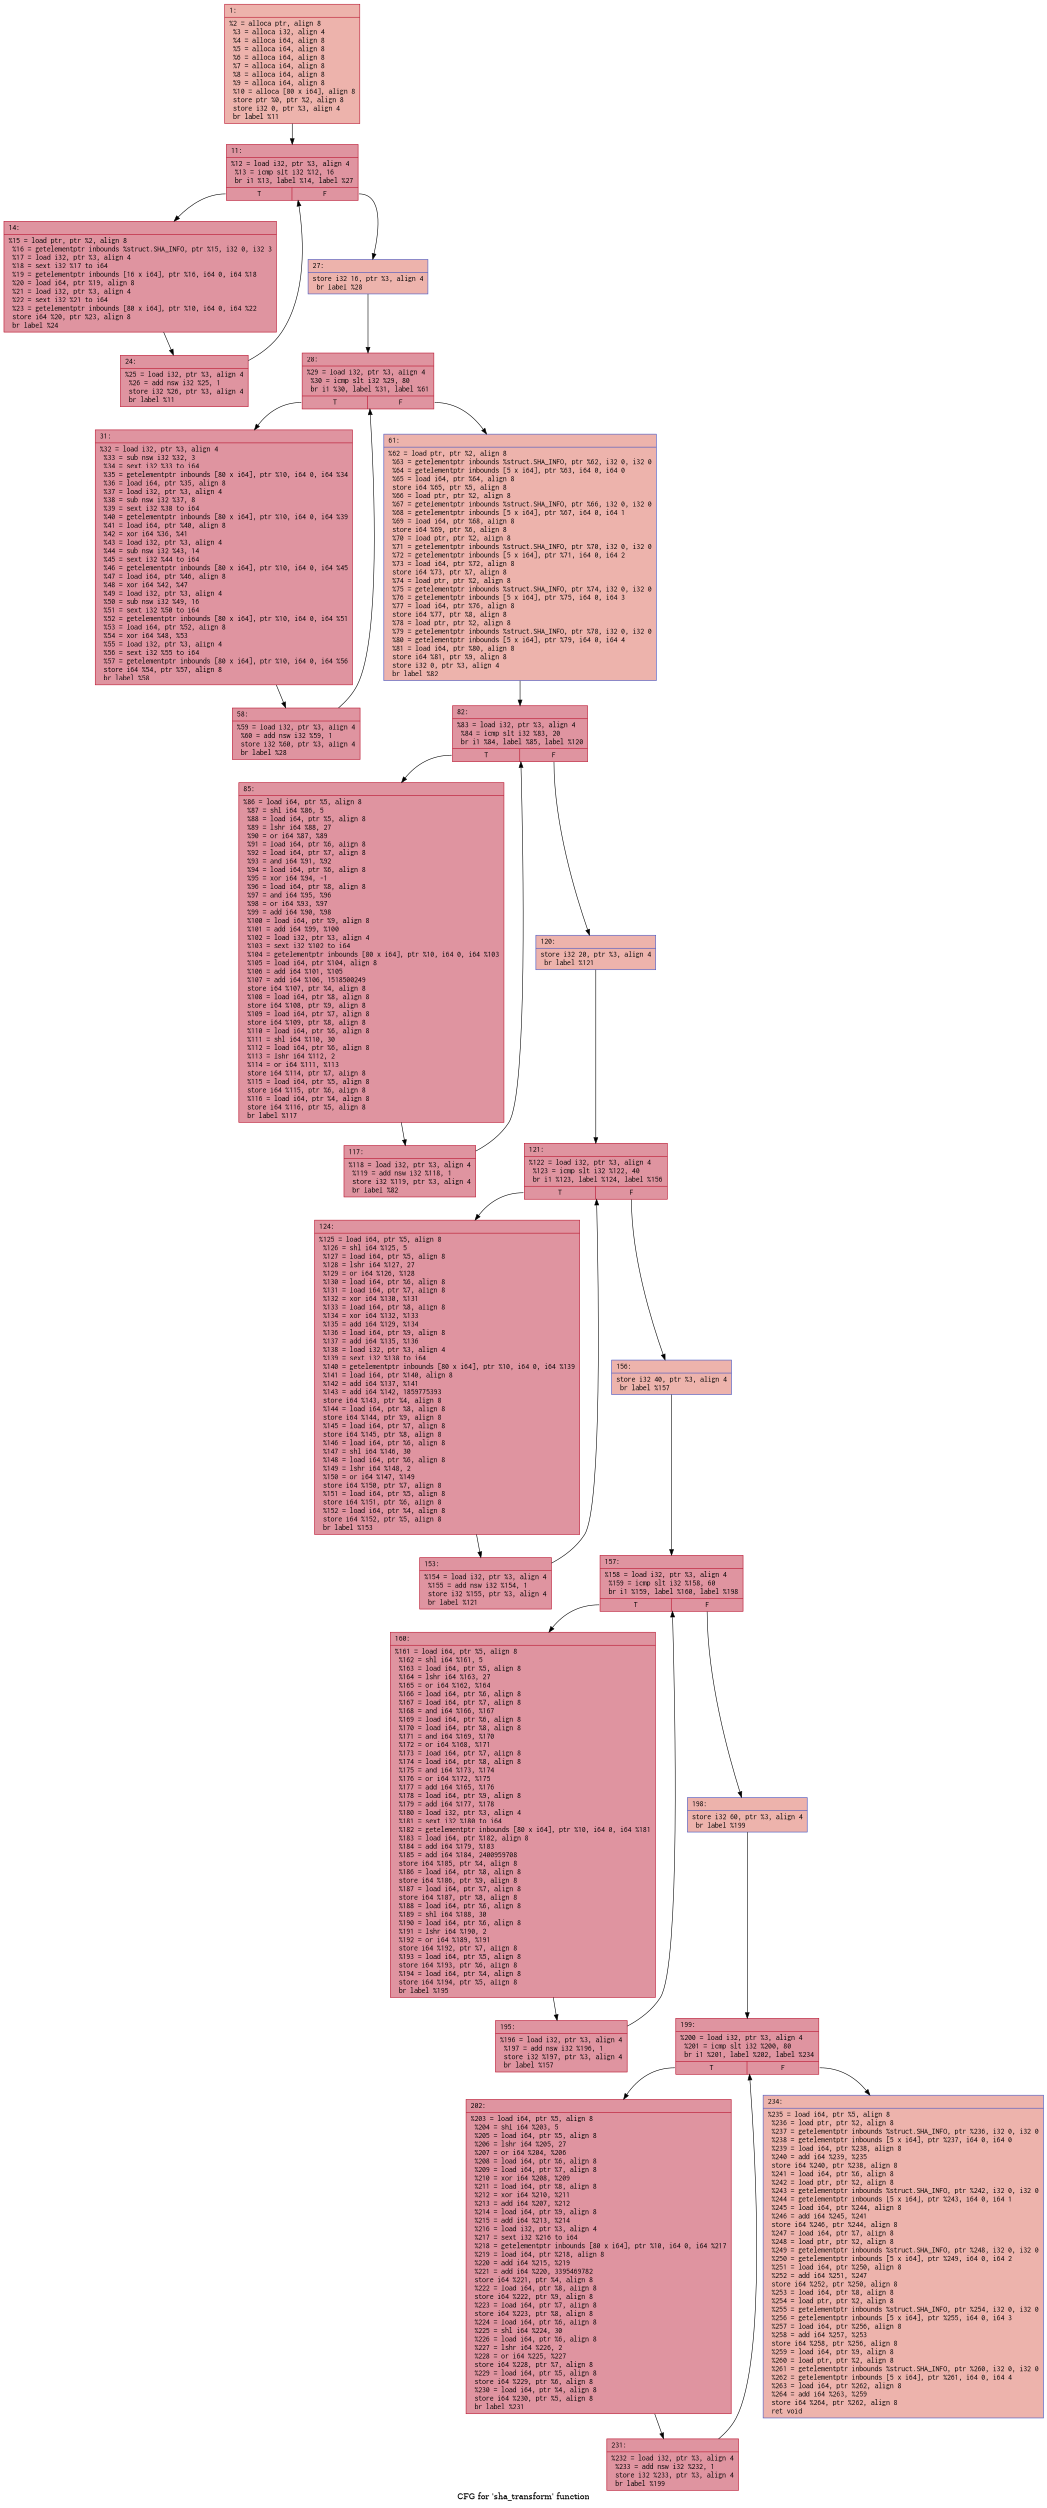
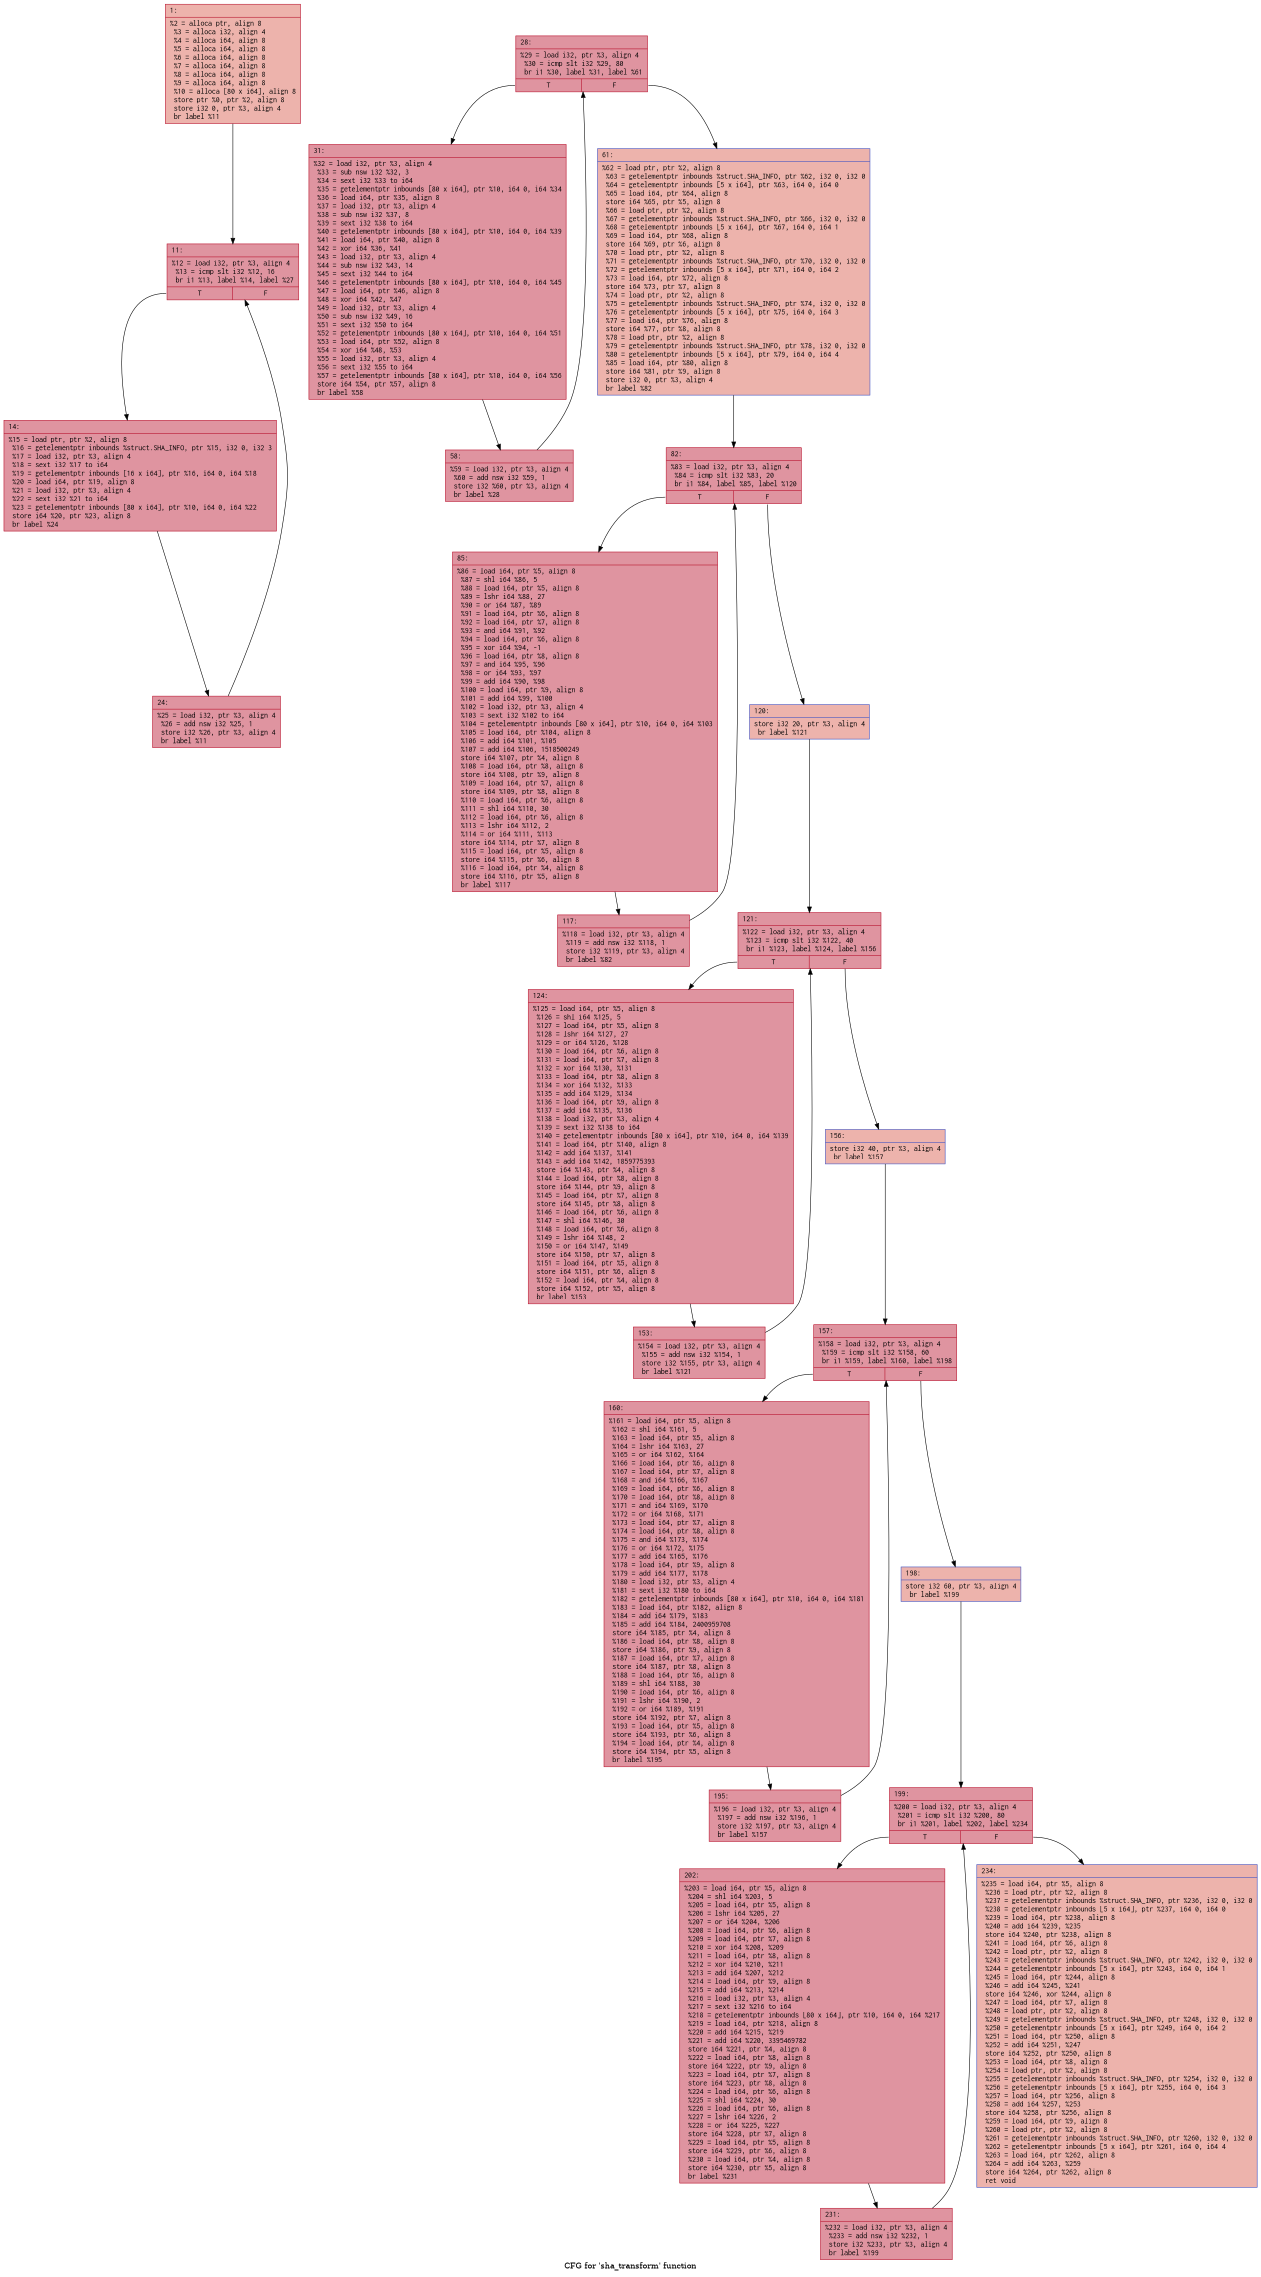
(368, 277) -> none
(451, 648) -> (665, 363)
(833, 2225) -> (1046, 1994)
